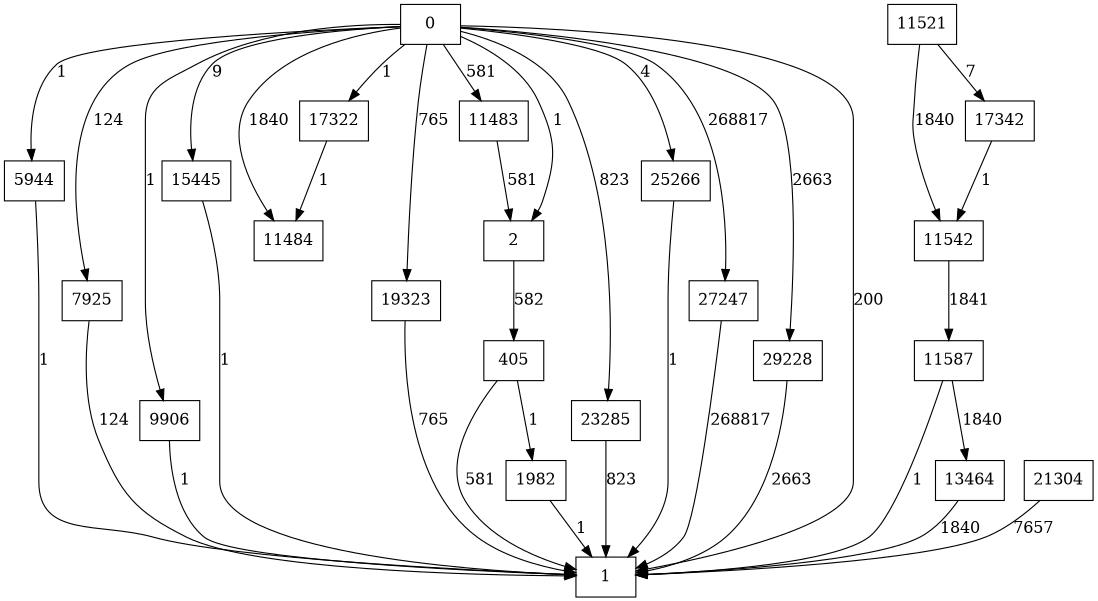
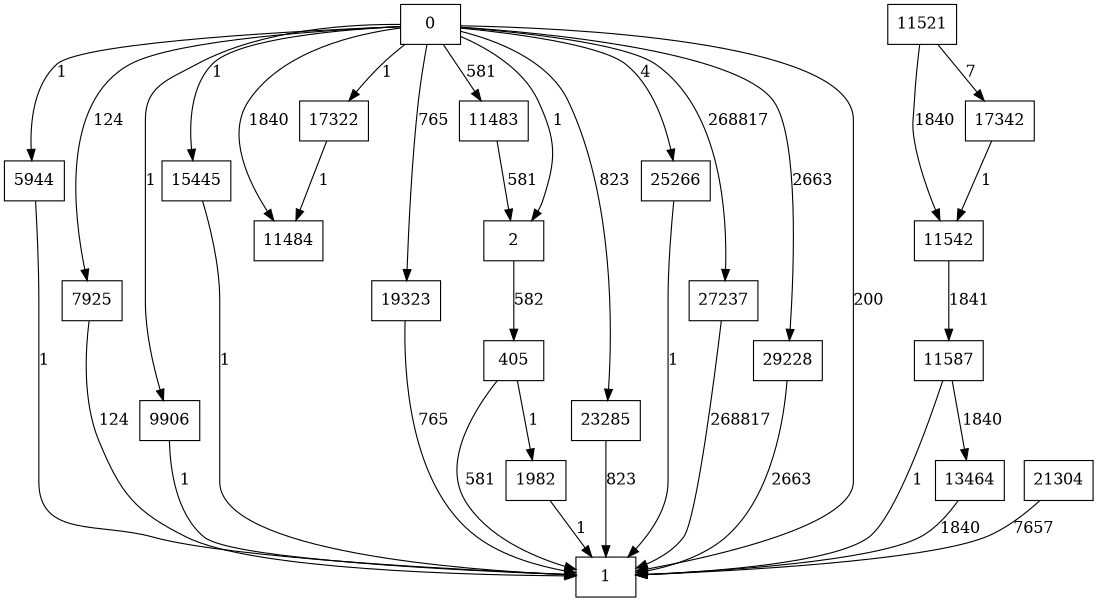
(218, 73) -> (218, 73)
(724, 301) -> (724, 301)
